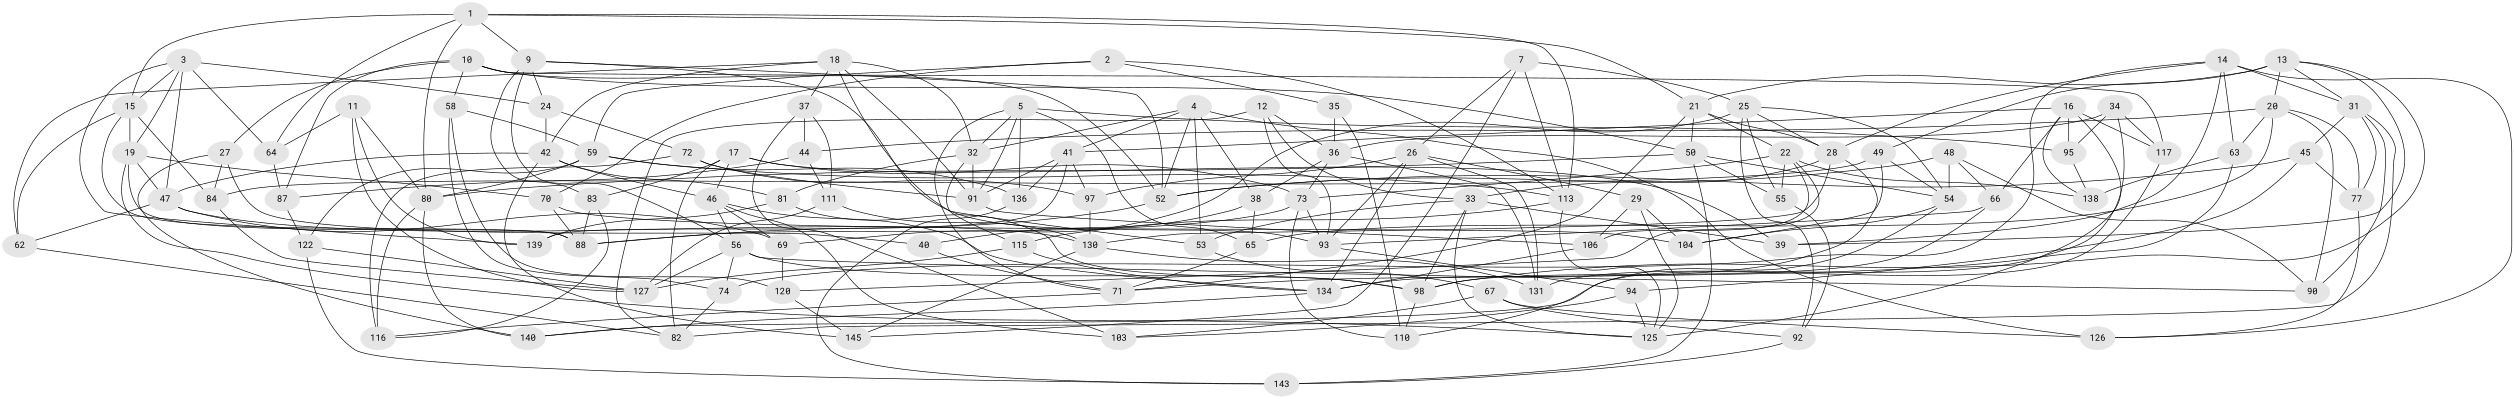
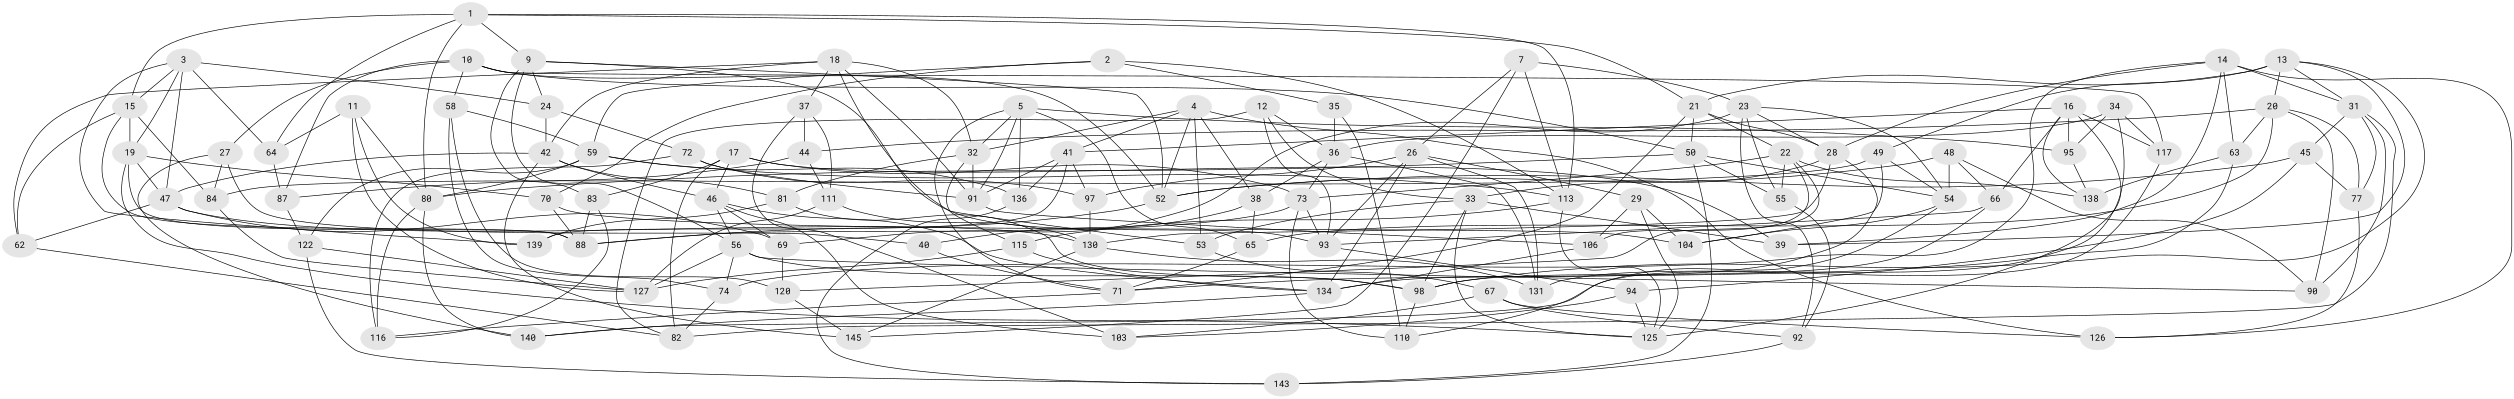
(1744, 107) -> (1744, 107)
